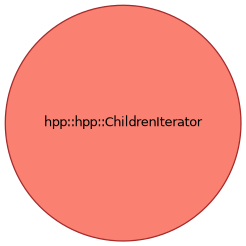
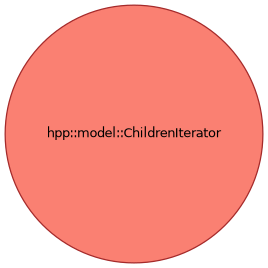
(123, 123) -> (134, 134)
